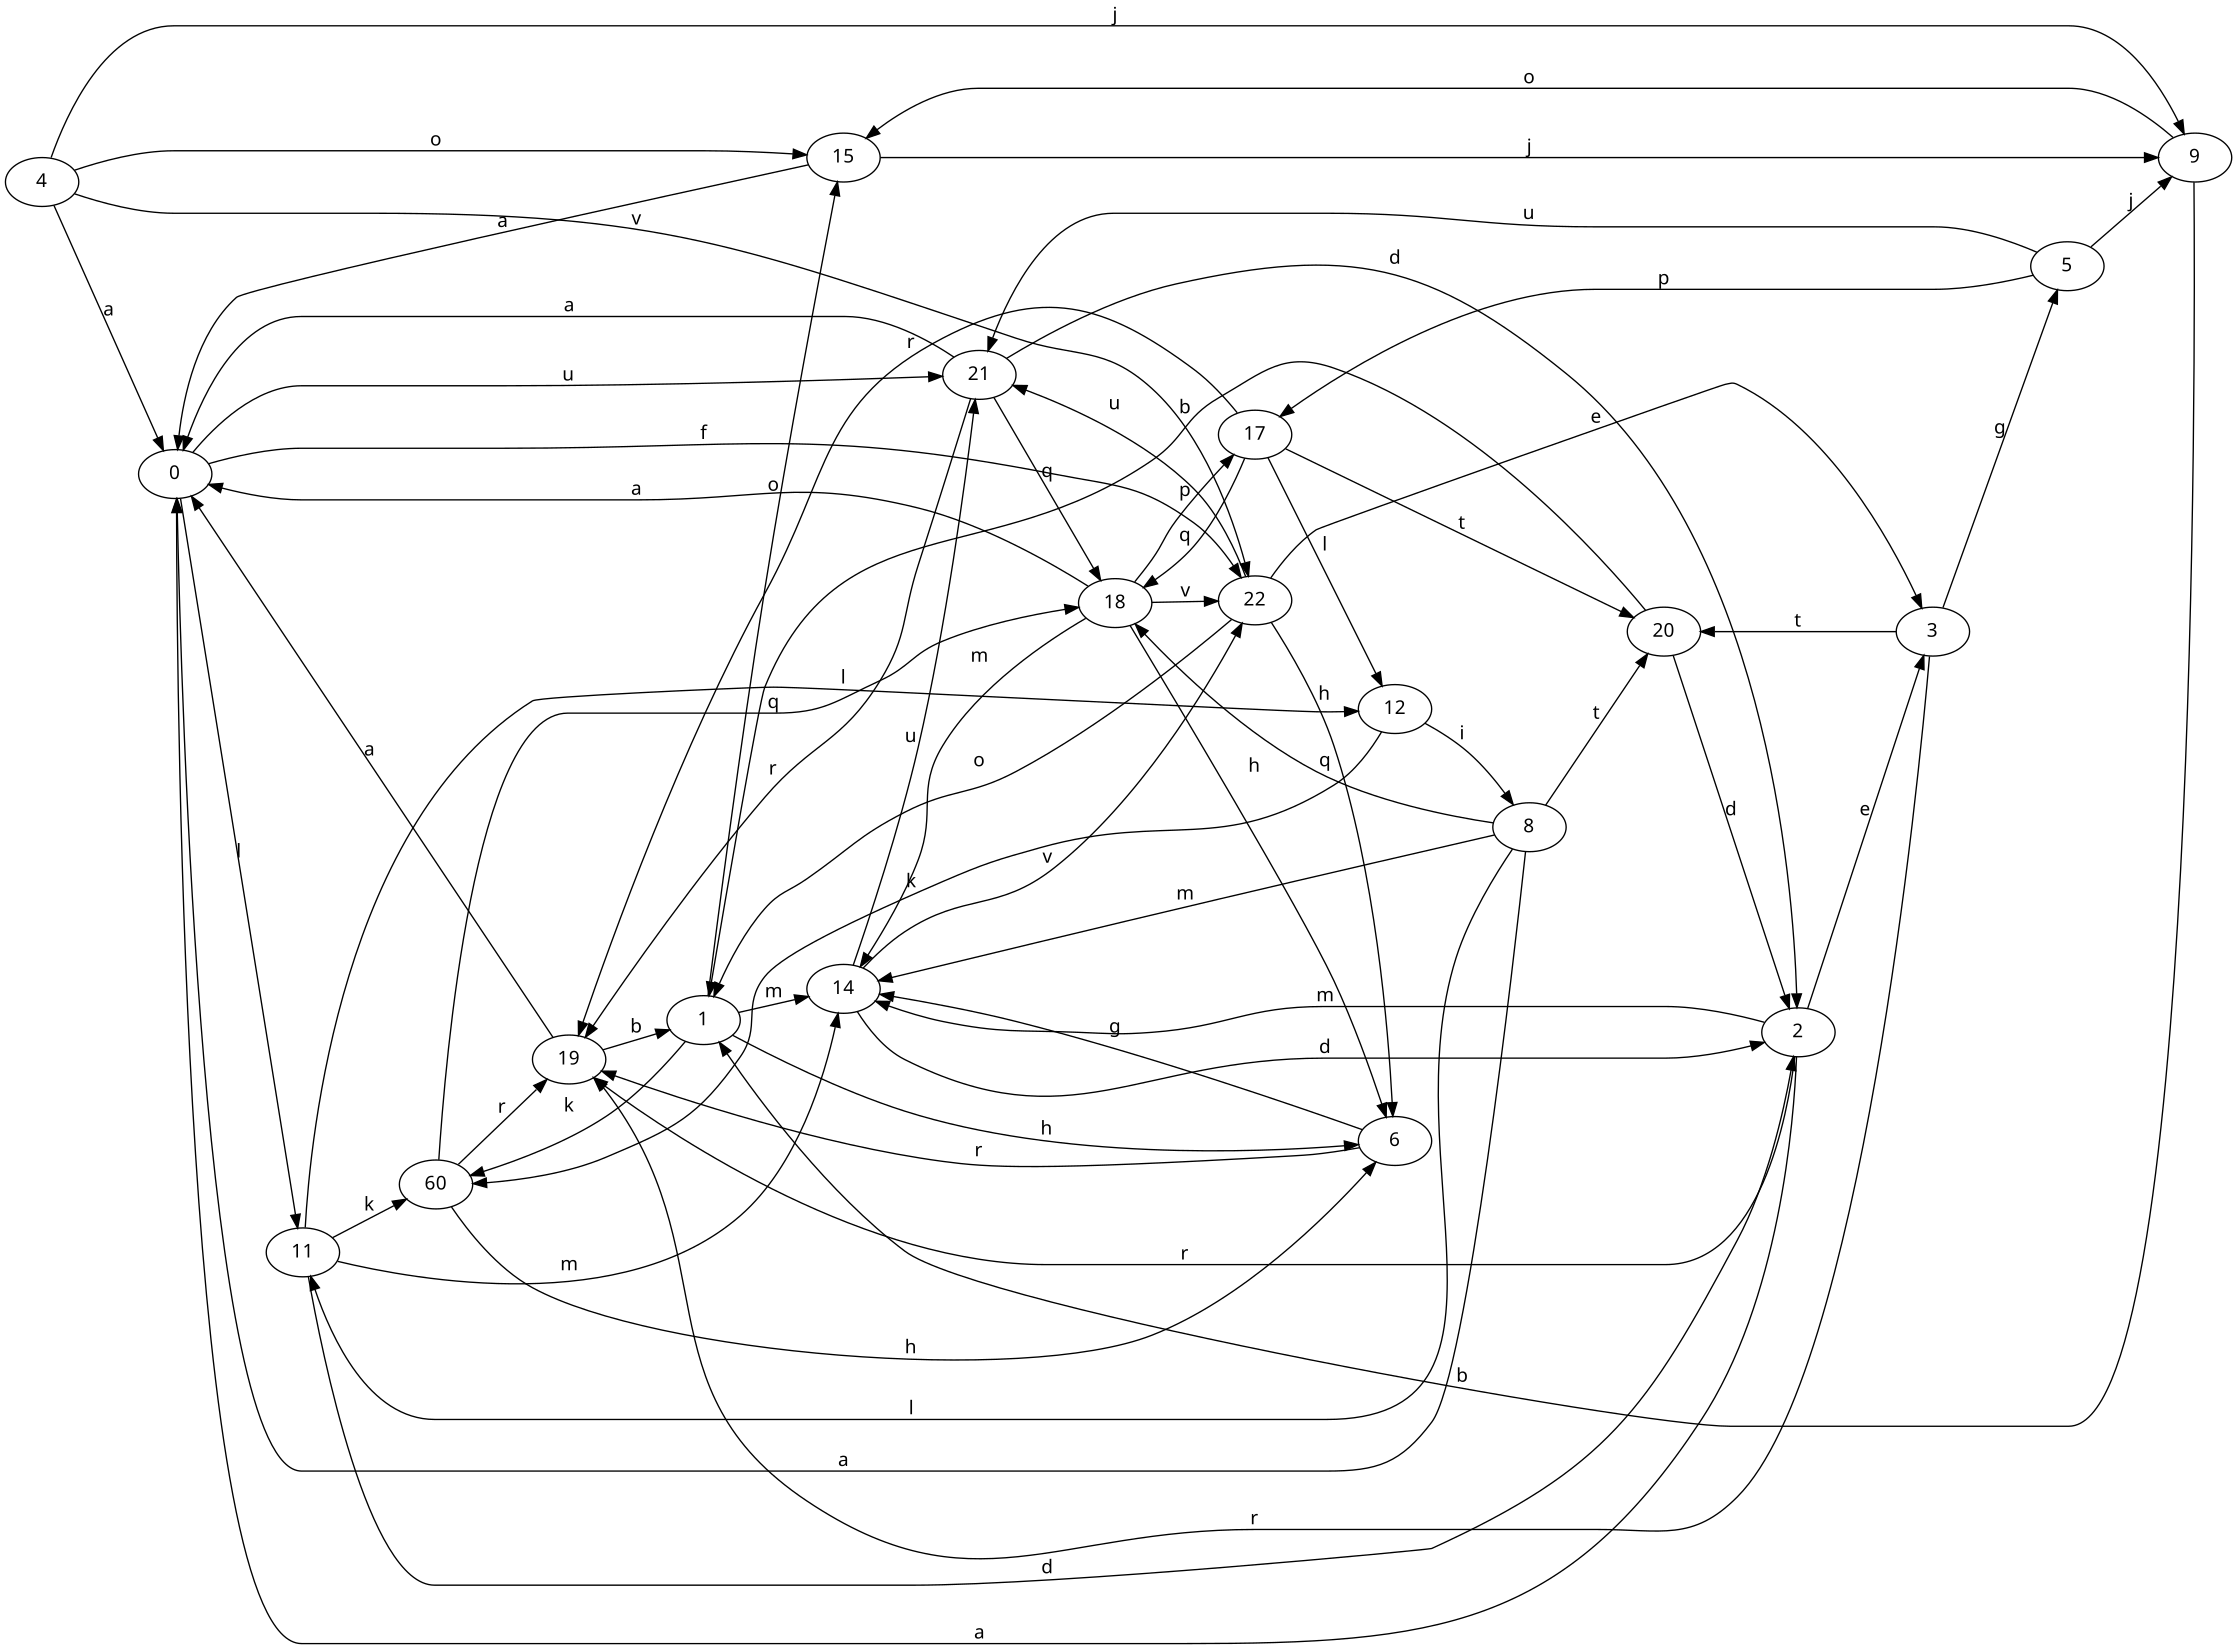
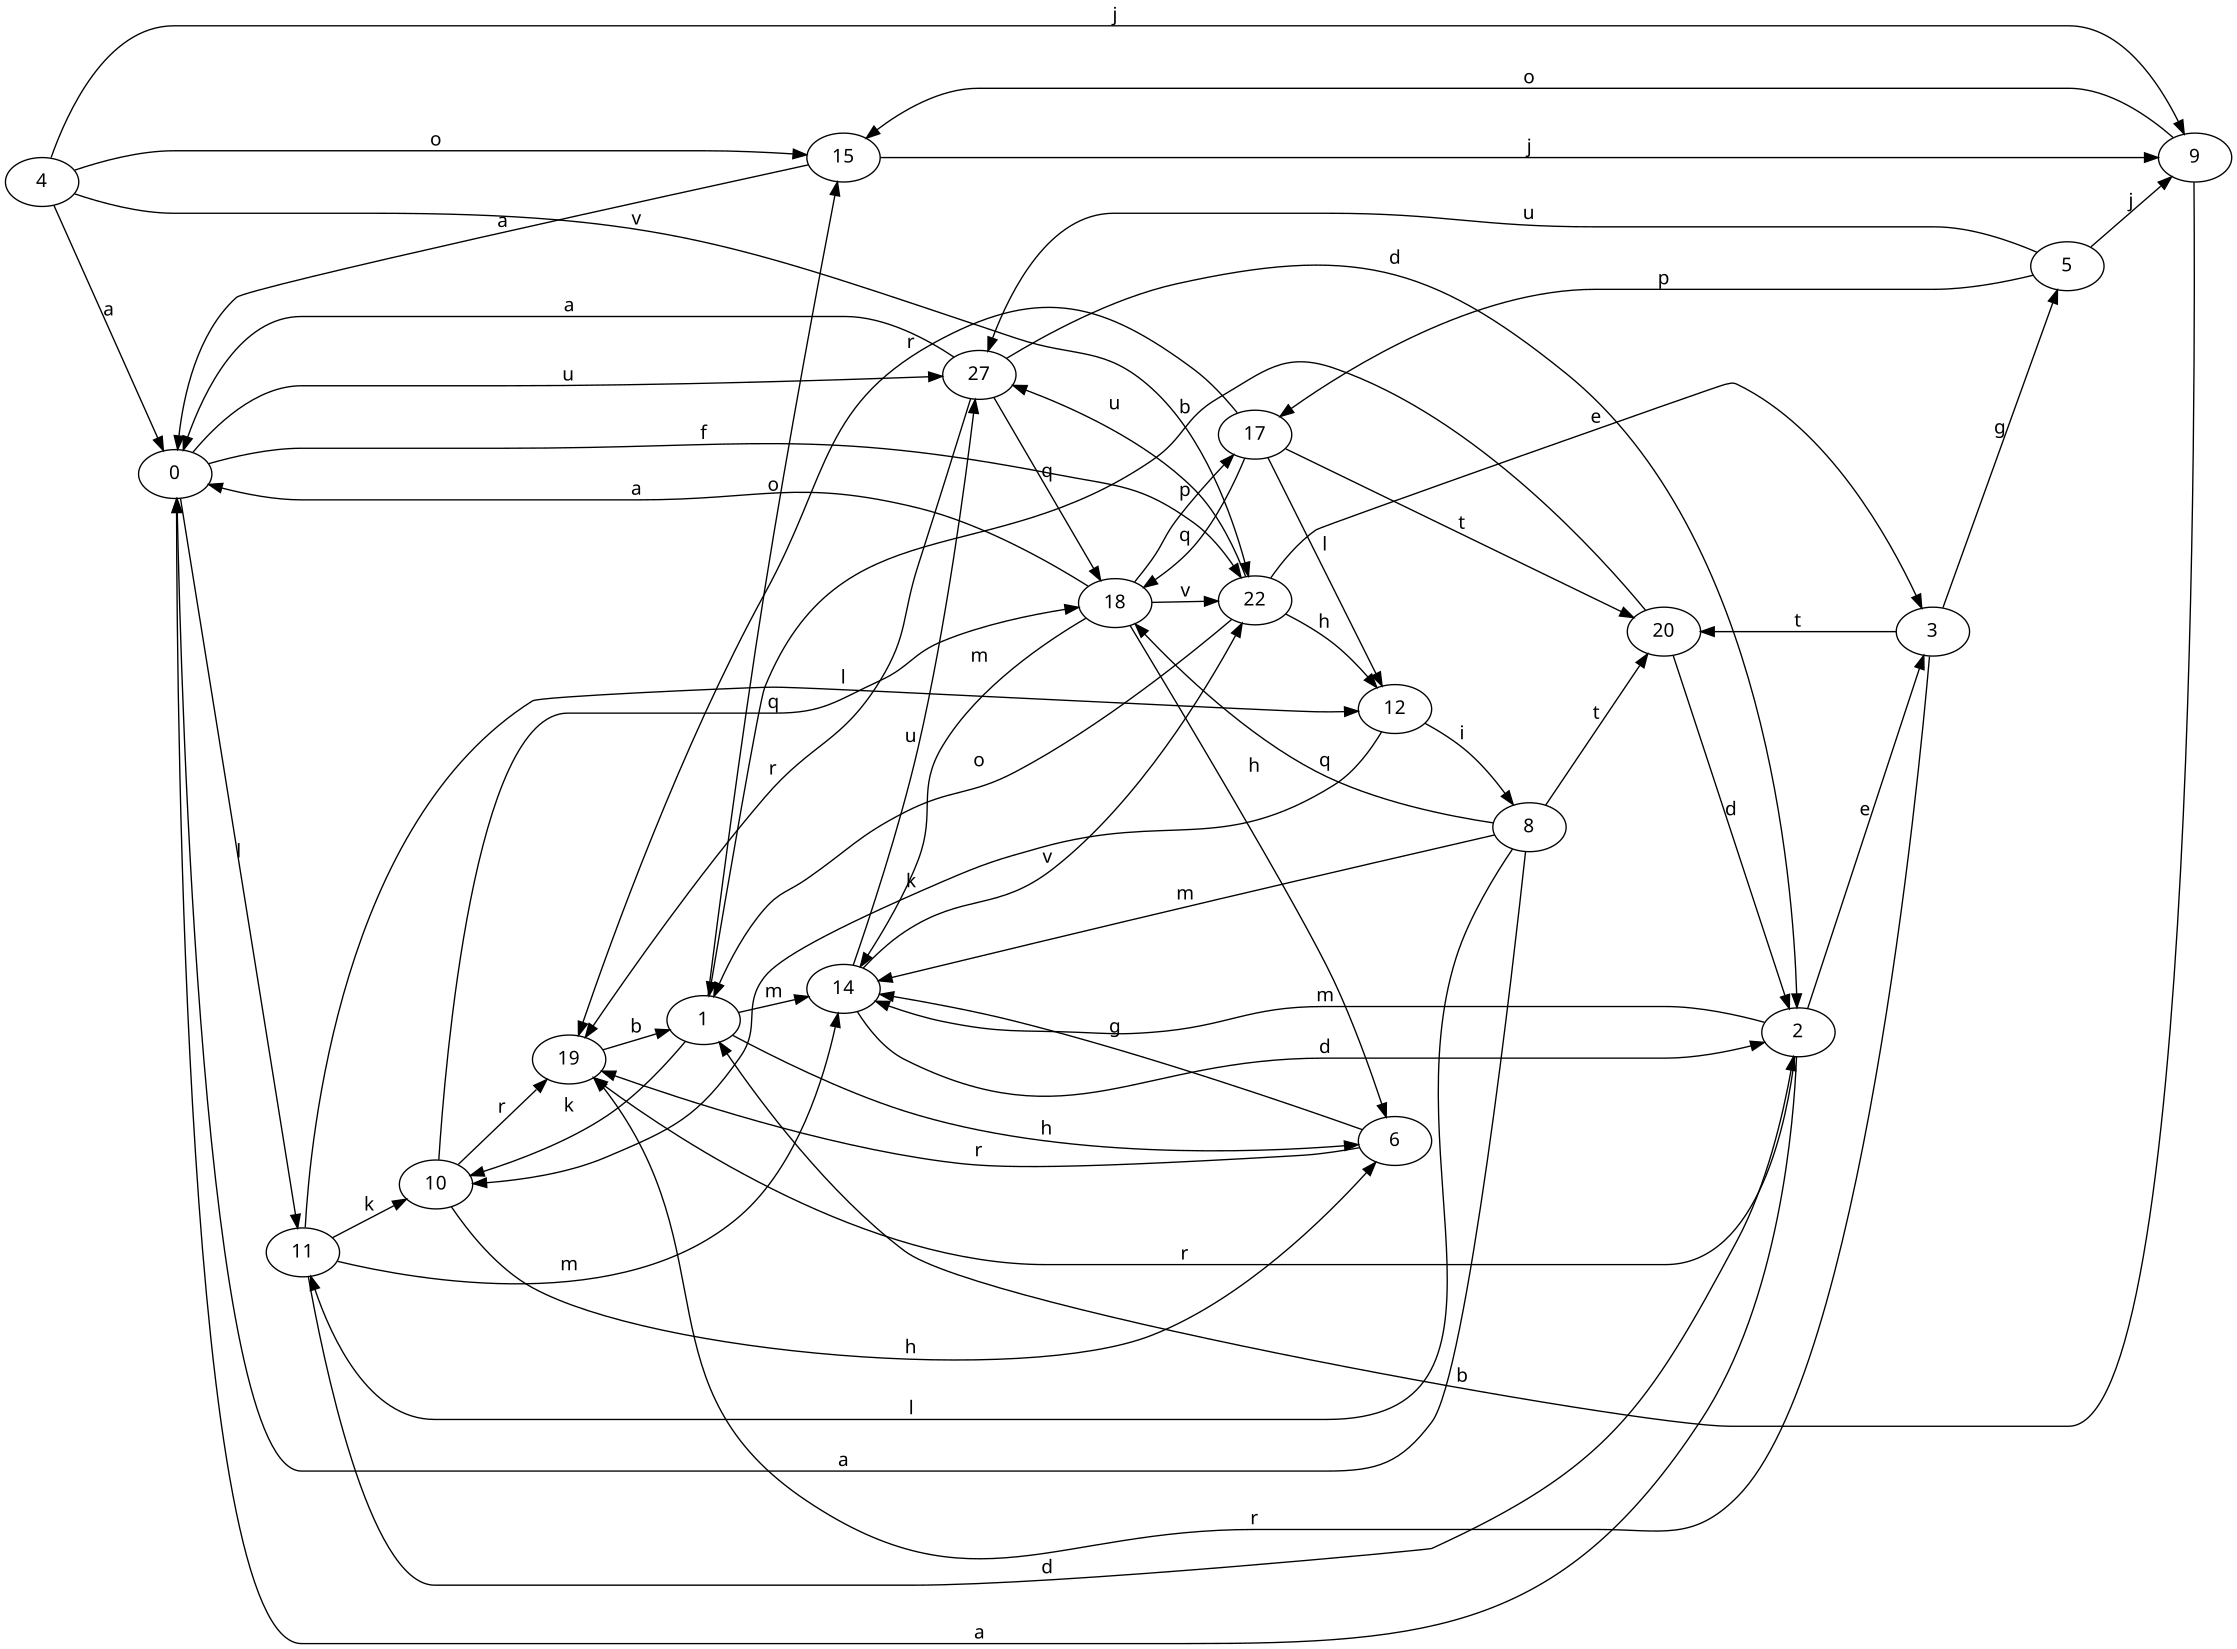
(979, 375) -> (979, 375)
(376, 772) -> none
(1362, 854) -> (1330, 641)
(436, 1184) -> (436, 1184)
